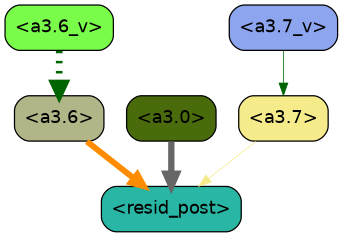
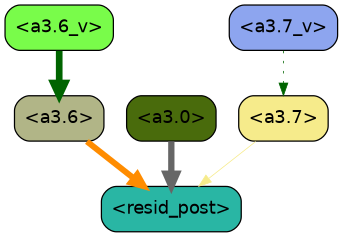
(59, 67) -> (59, 67)
(283, 67) -> (283, 67)
